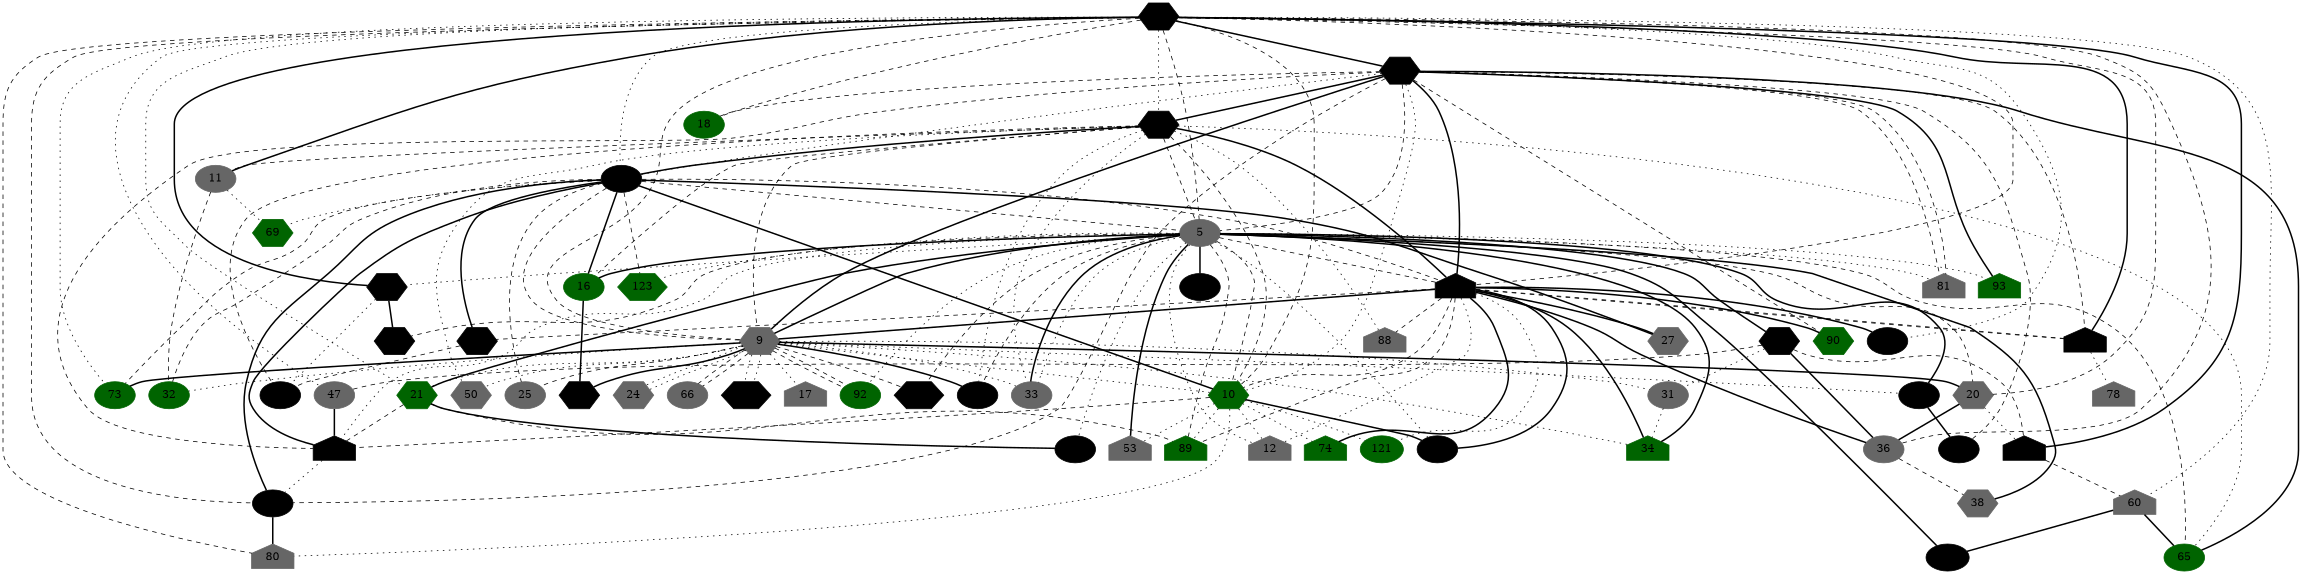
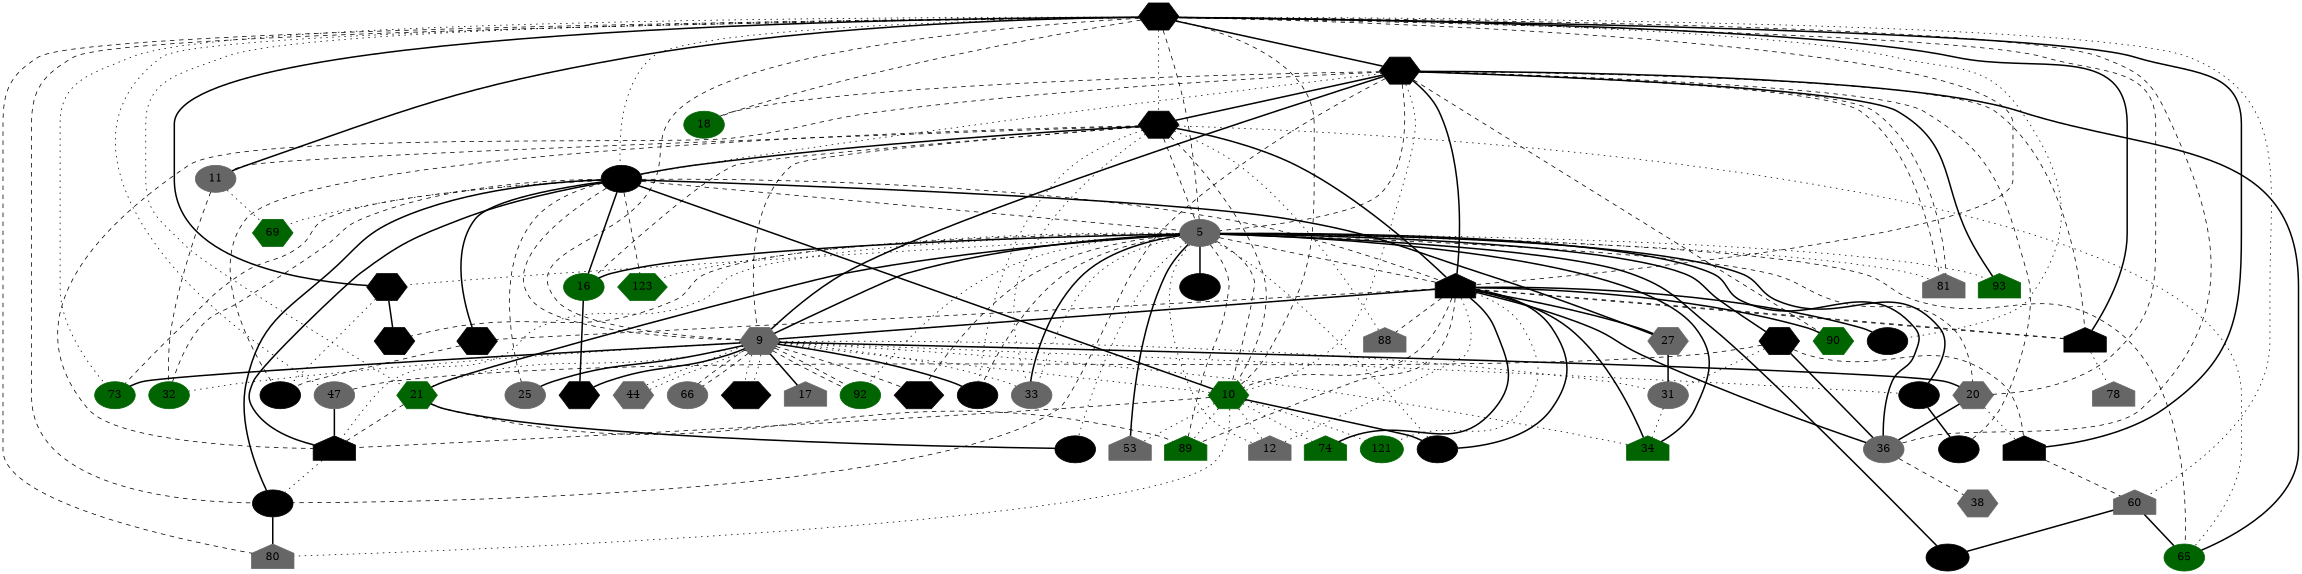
(1743, 264) -> (1700, 270)
(641, 364) -> (641, 364)
(784, 370) -> (784, 370)
none -> (1668, 372)
(471, 395) -> none
(633, 395) -> (633, 395)
